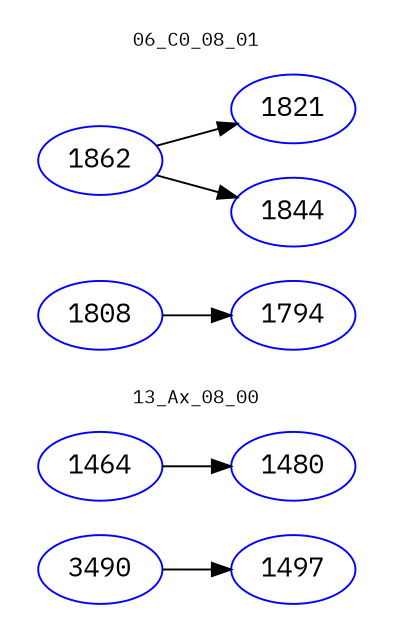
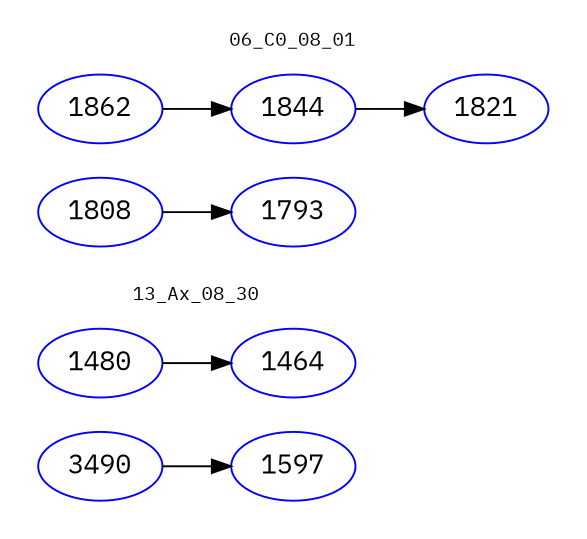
(188, 137) -> (380, 109)
(293, 315) -> (293, 212)
(197, 398) -> (197, 295)
(187, 466) -> (187, 363)
(293, 570) -> (293, 466)
